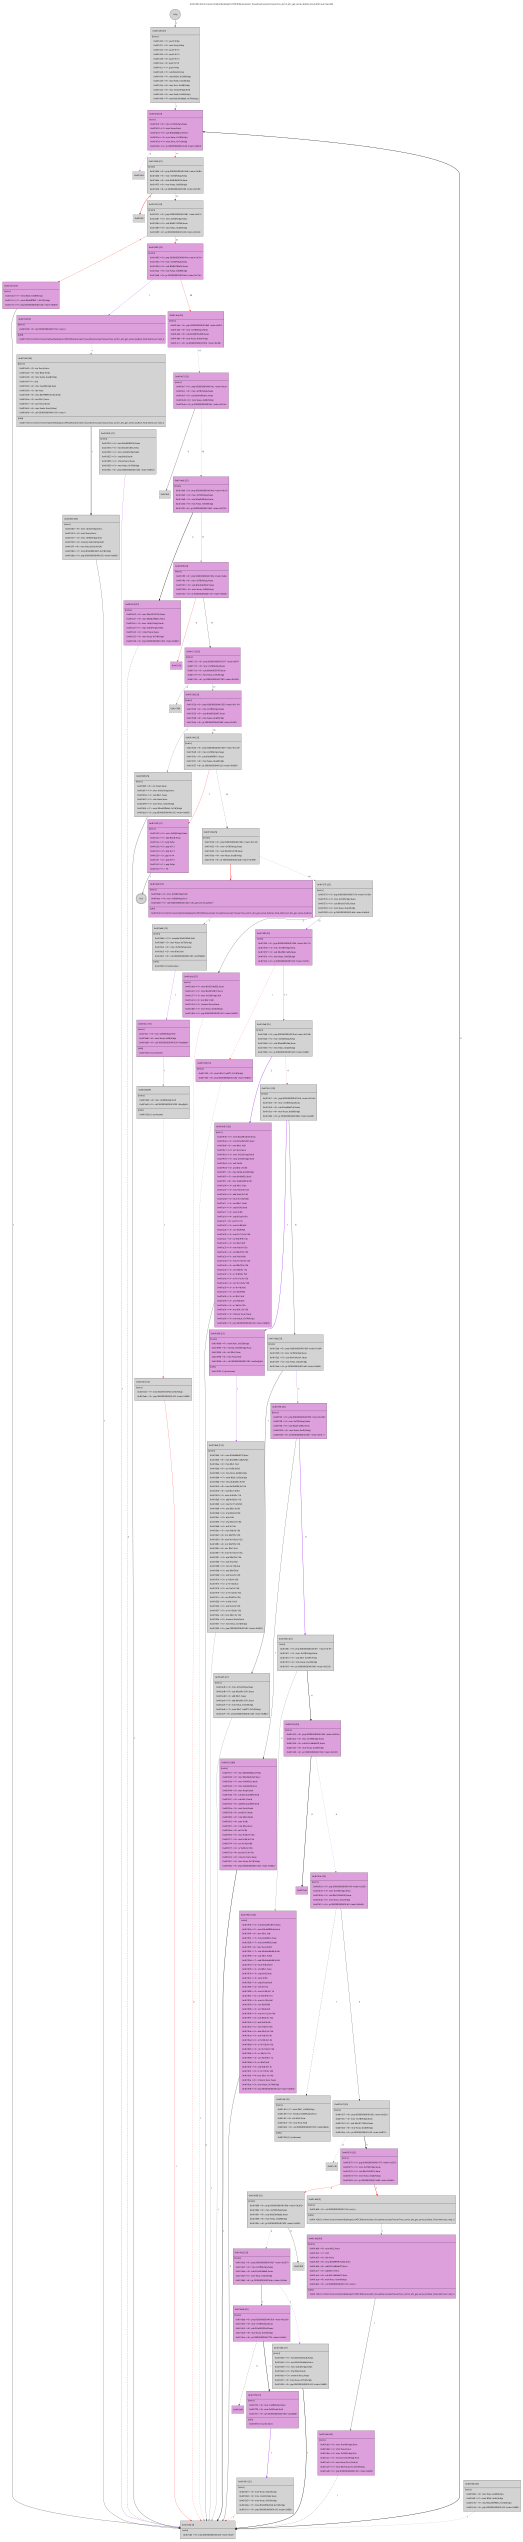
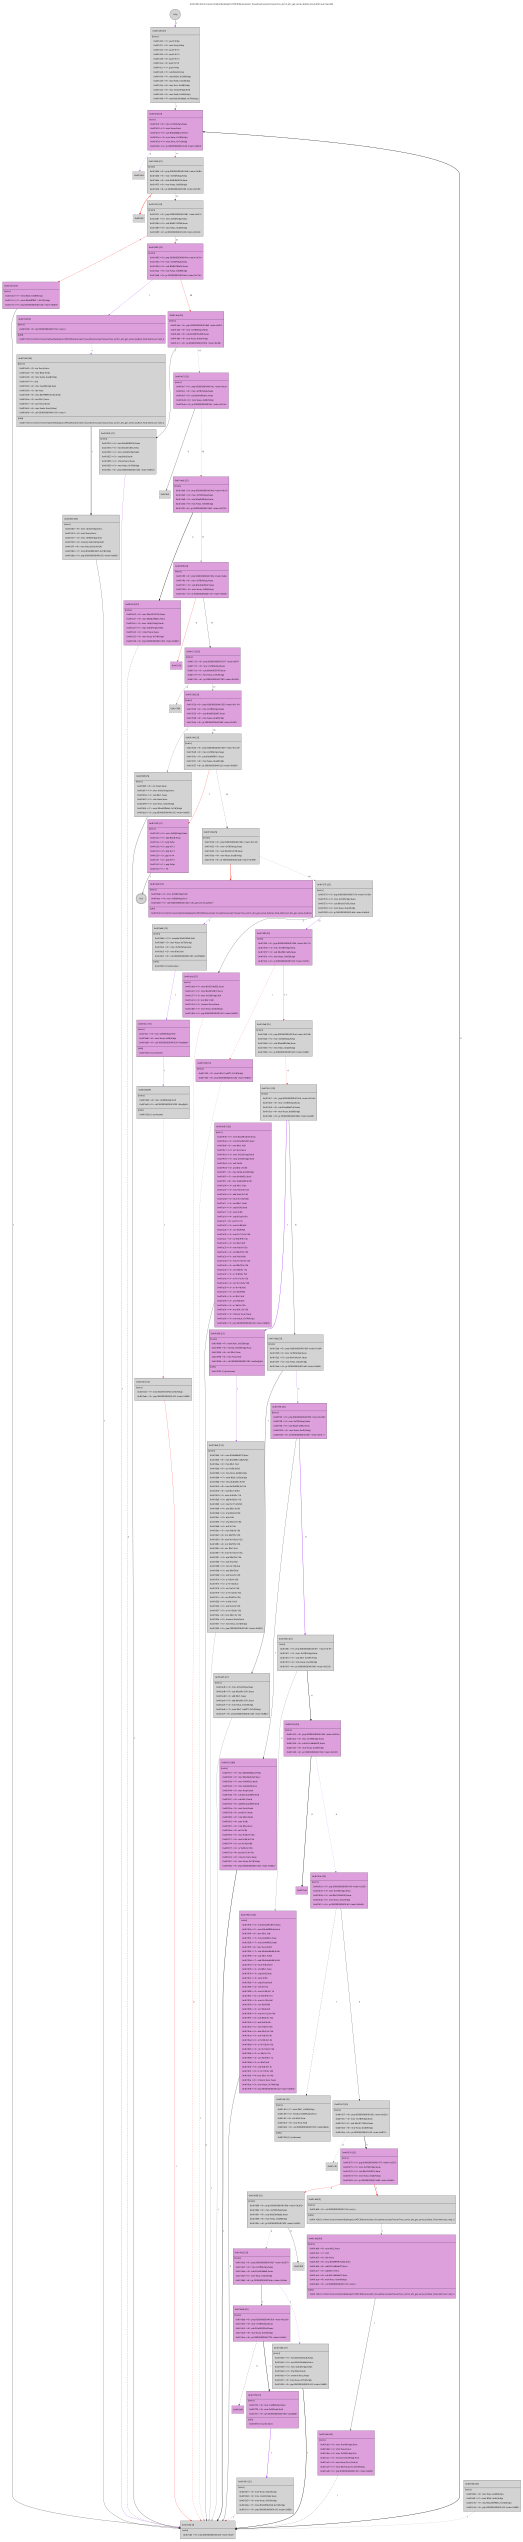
none -> (170, 393)
(258, 1088) -> none
